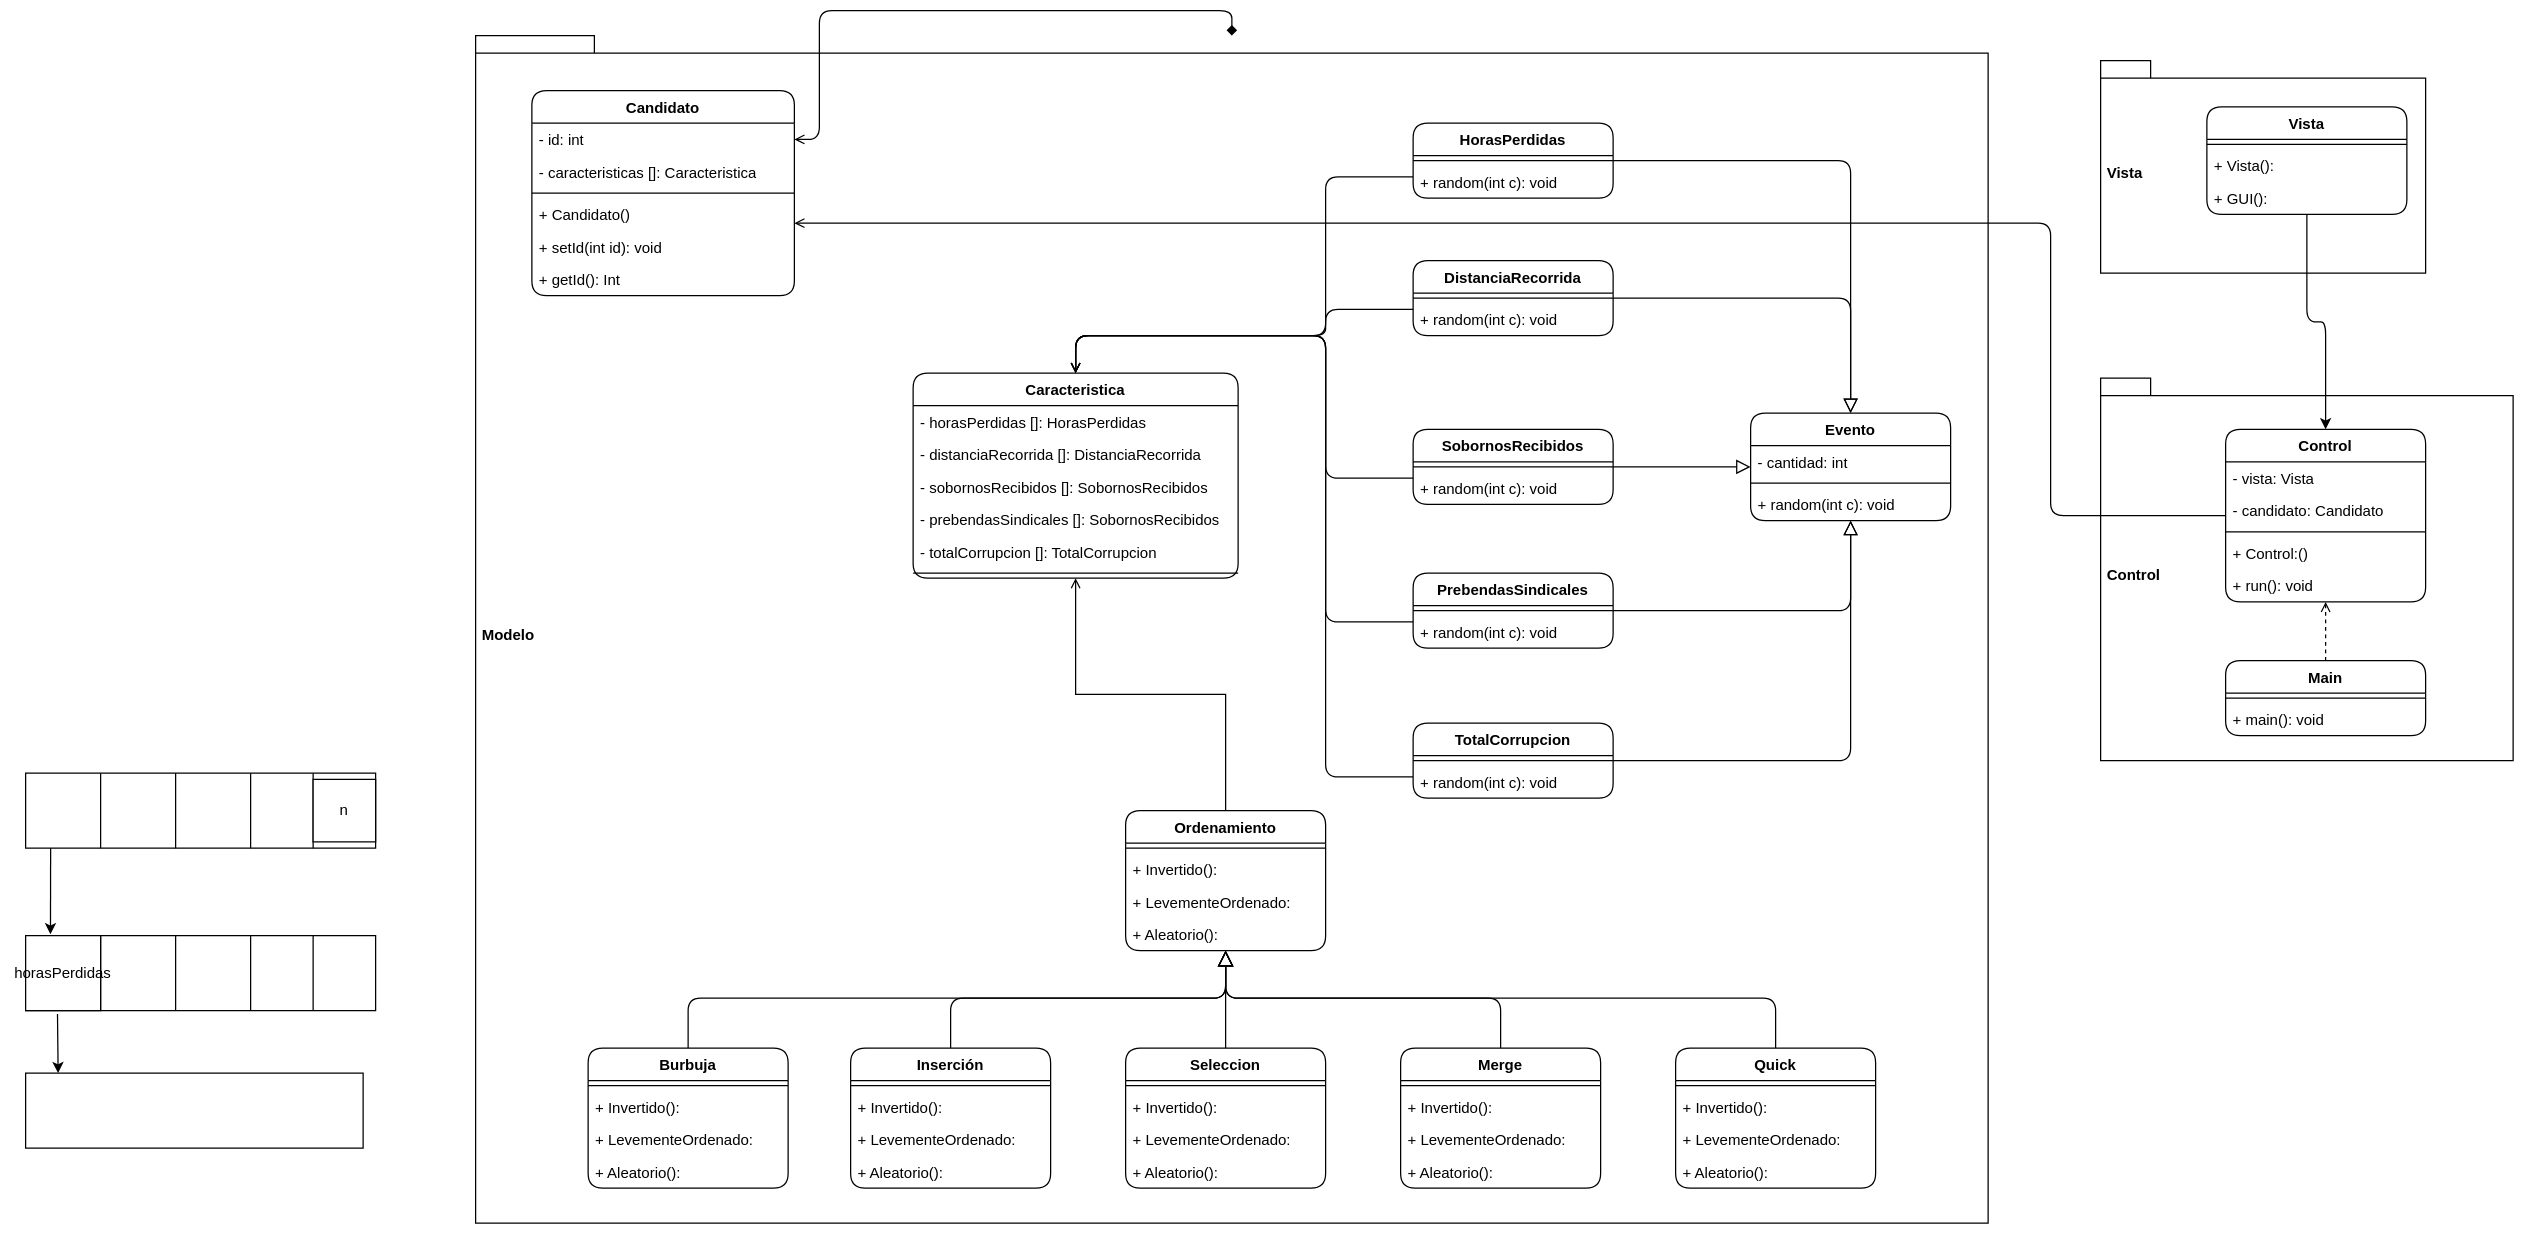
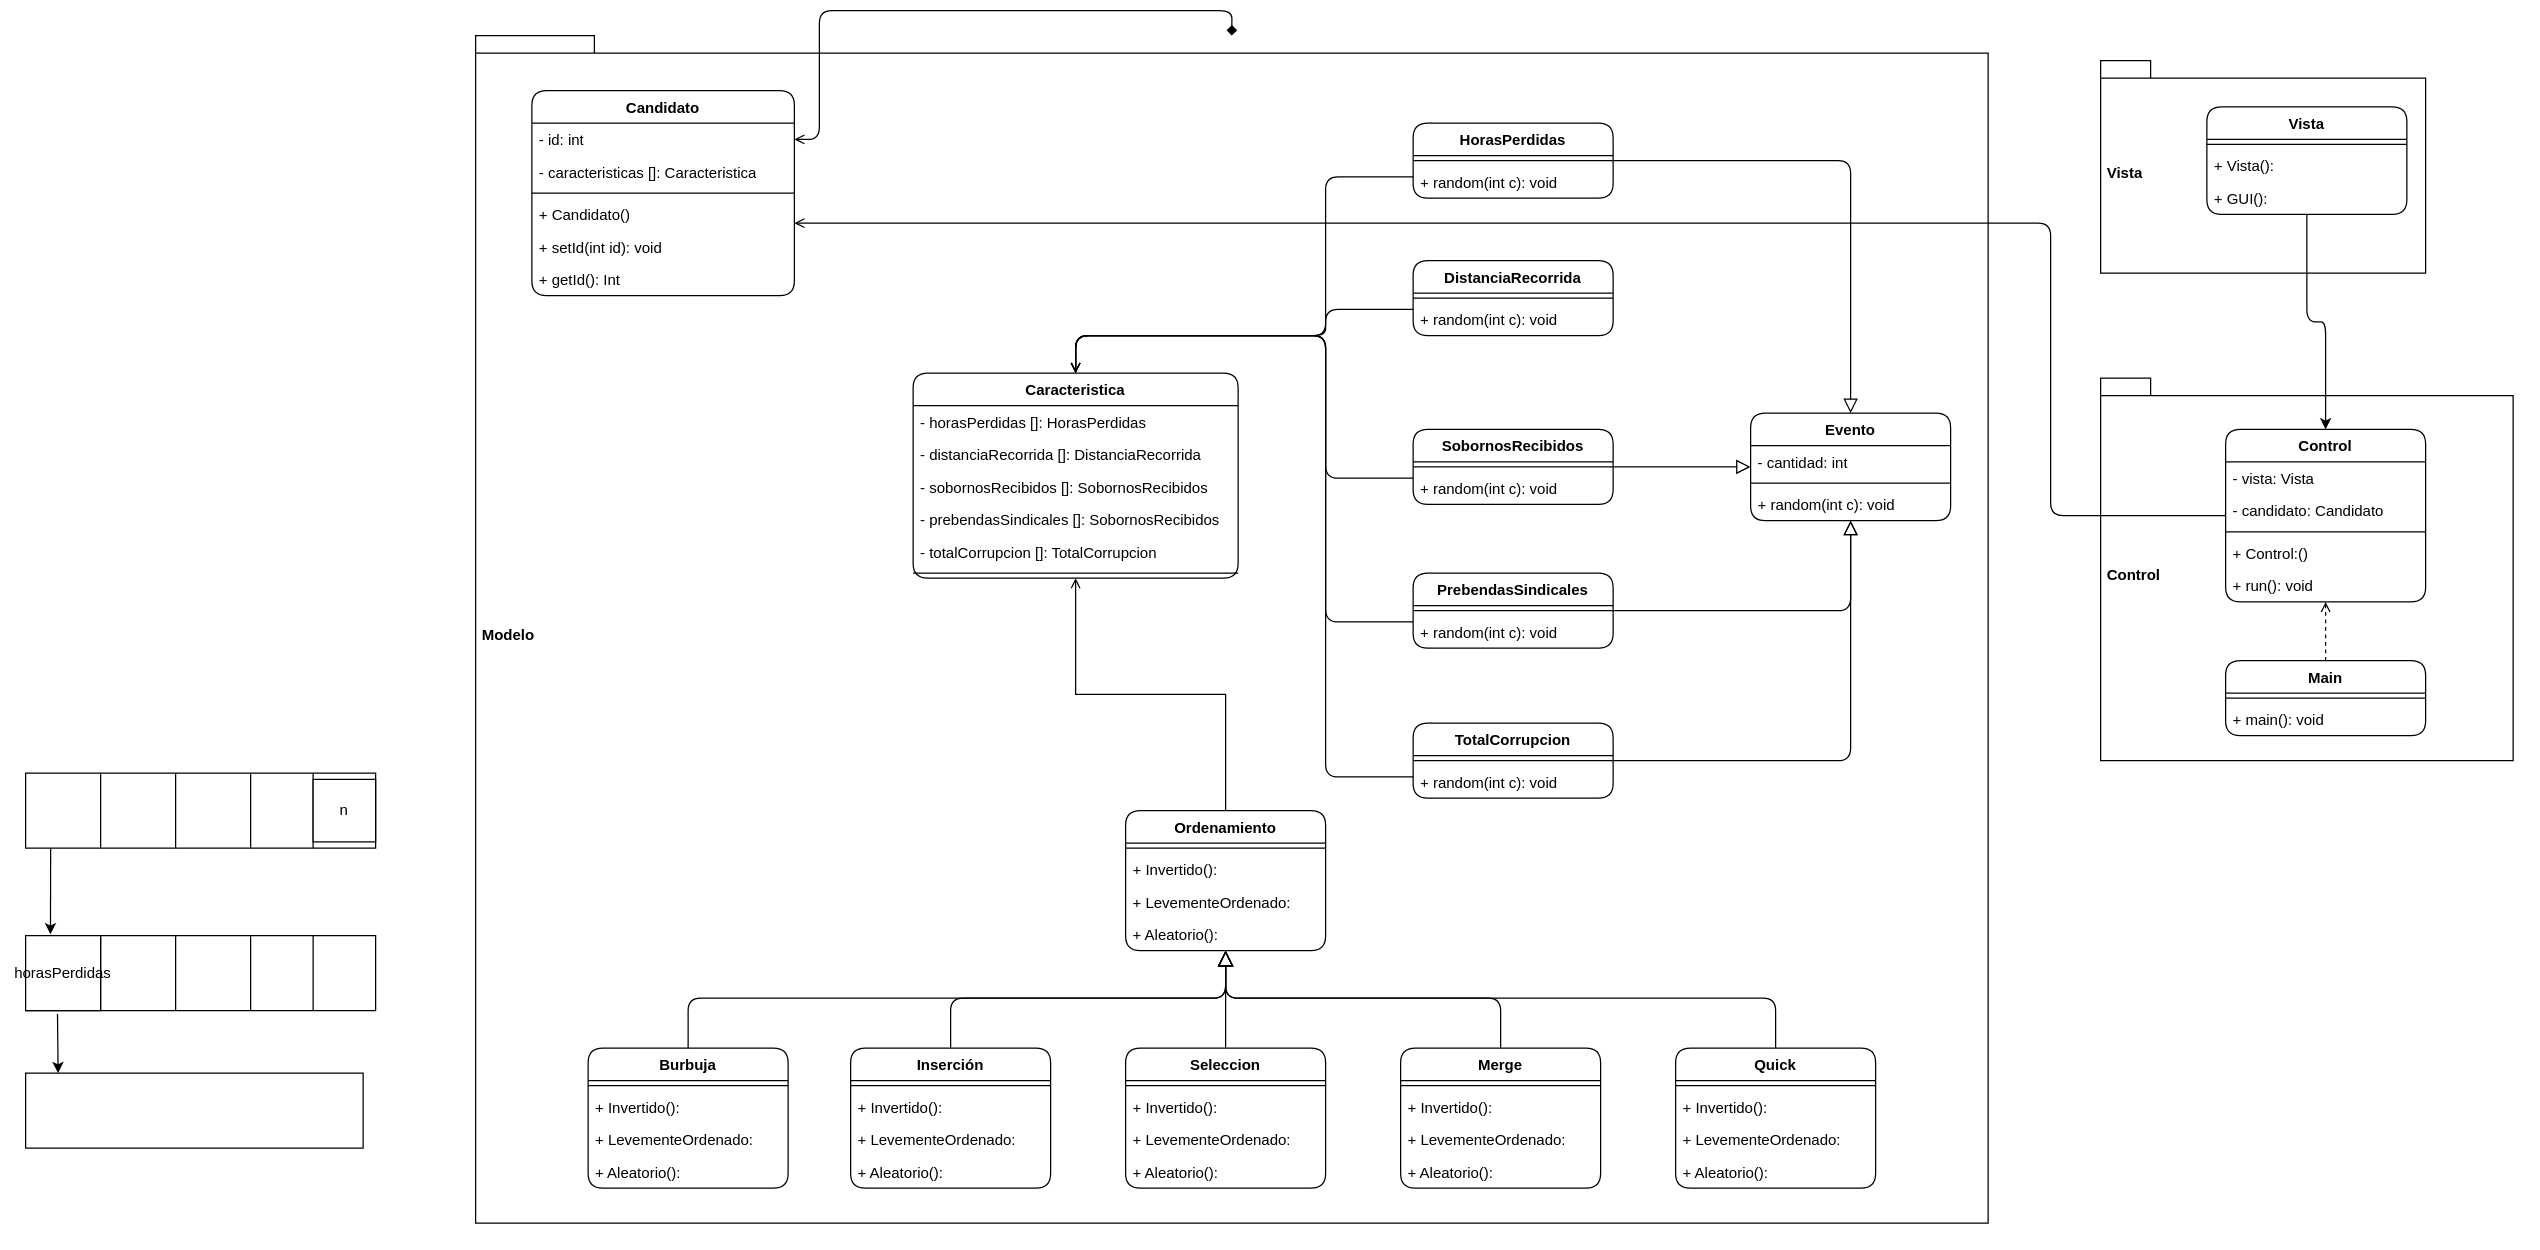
(1730, 298) -> none
